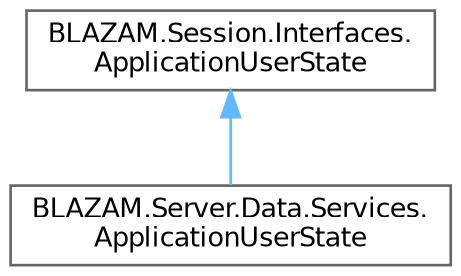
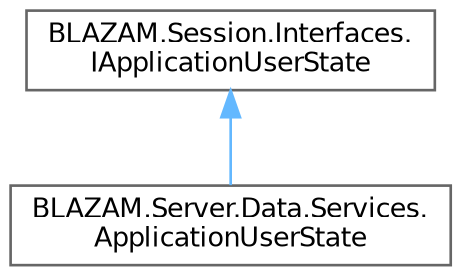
(231, 50) -> (231, 50)
